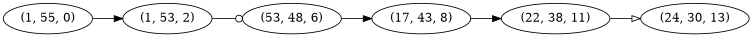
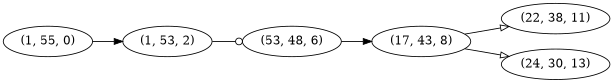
(482, 19) -> (483, 31)
(621, 19) -> (483, 52)
